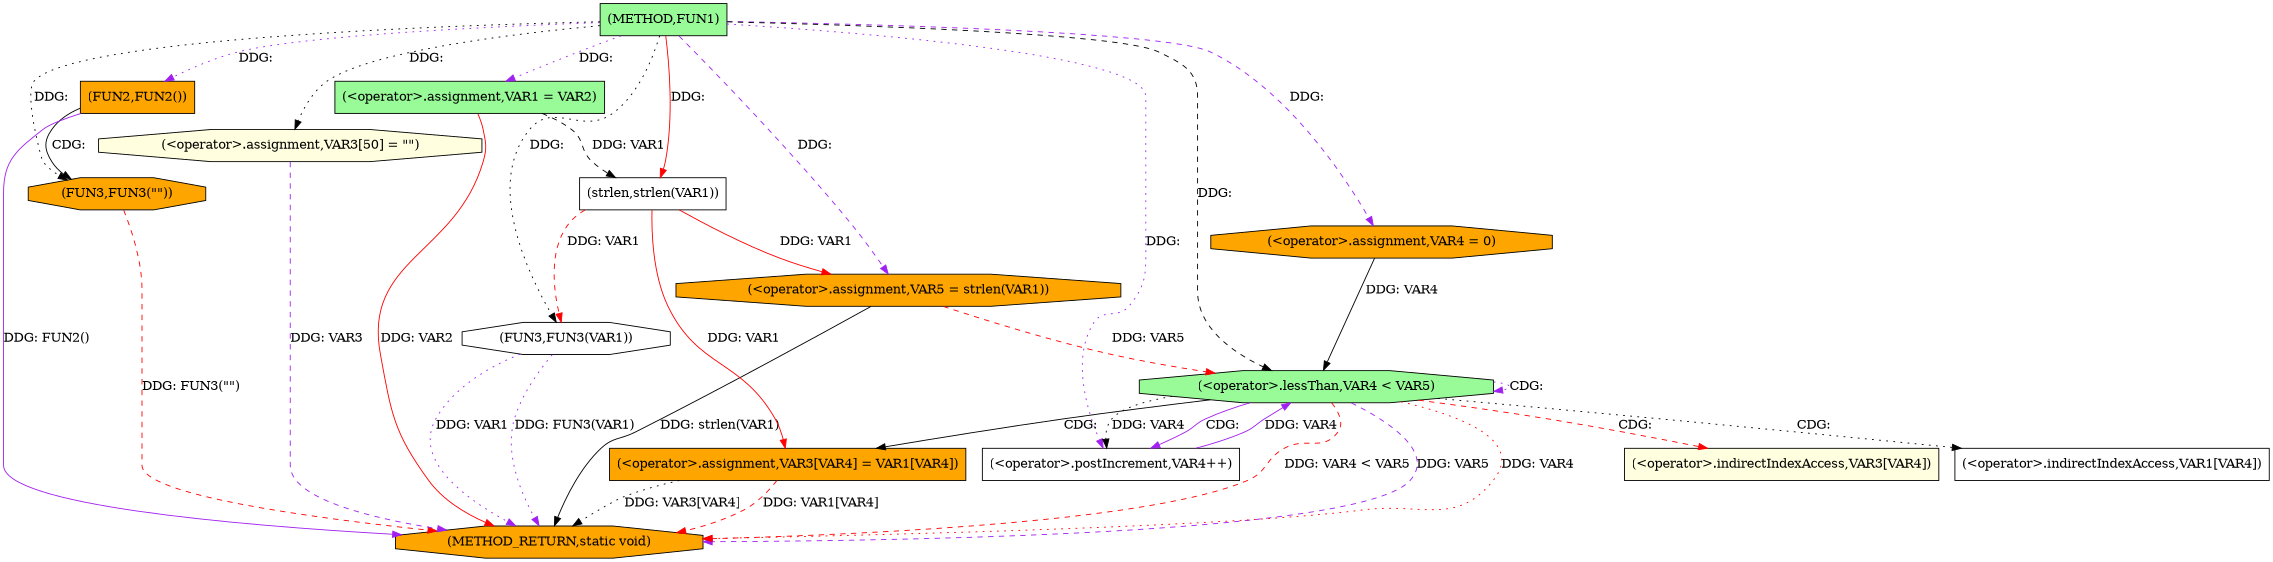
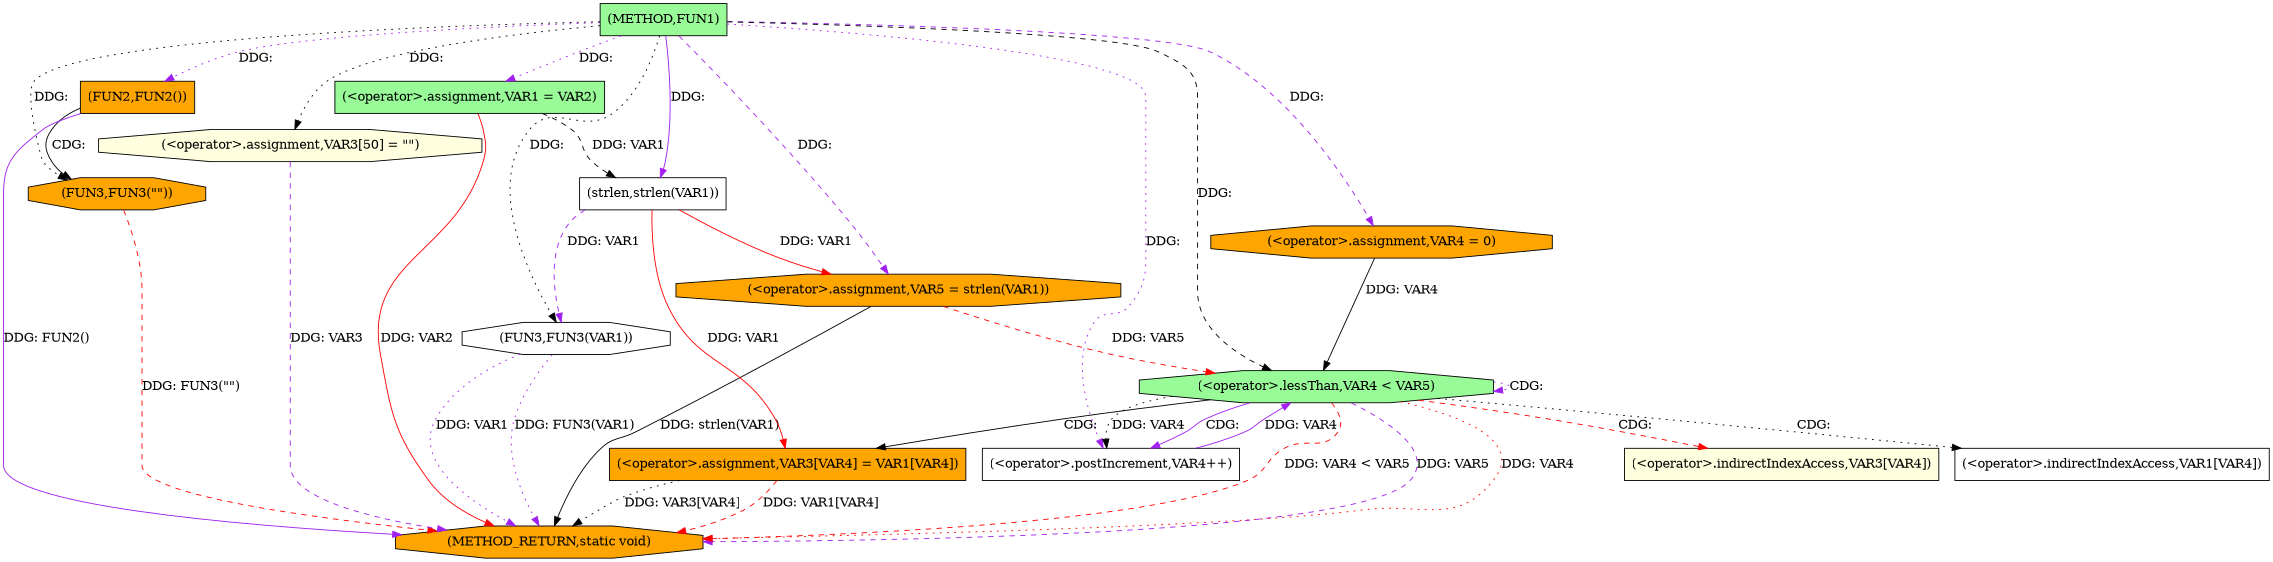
(670, 103) -> (670, 103)
(556, 257) -> (556, 257)
